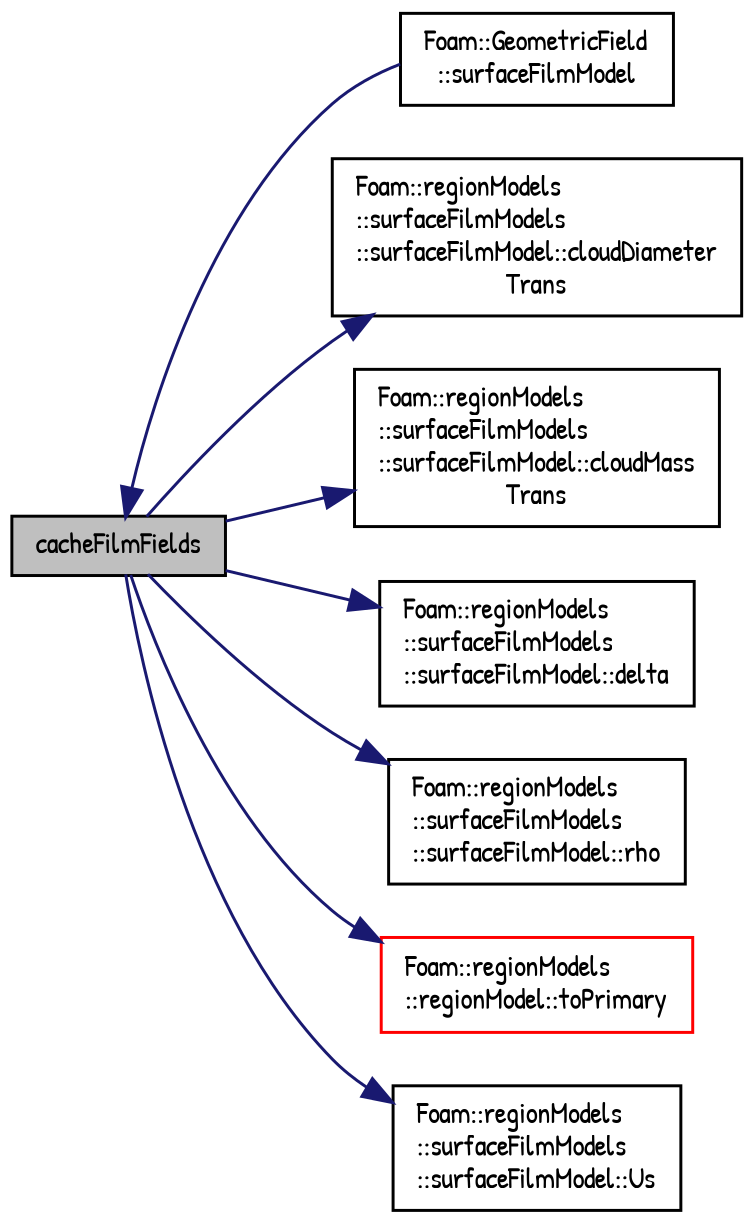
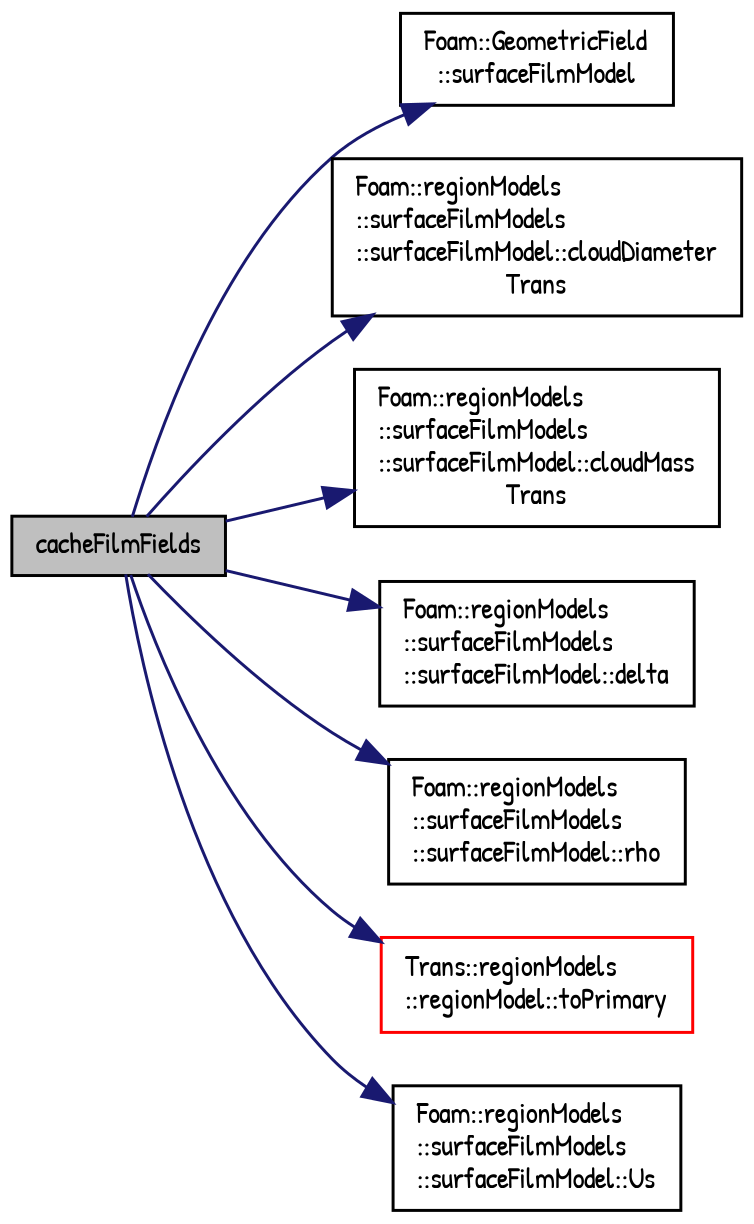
(223, 246) -> (230, 287)
(537, 985) -> (537, 985)
